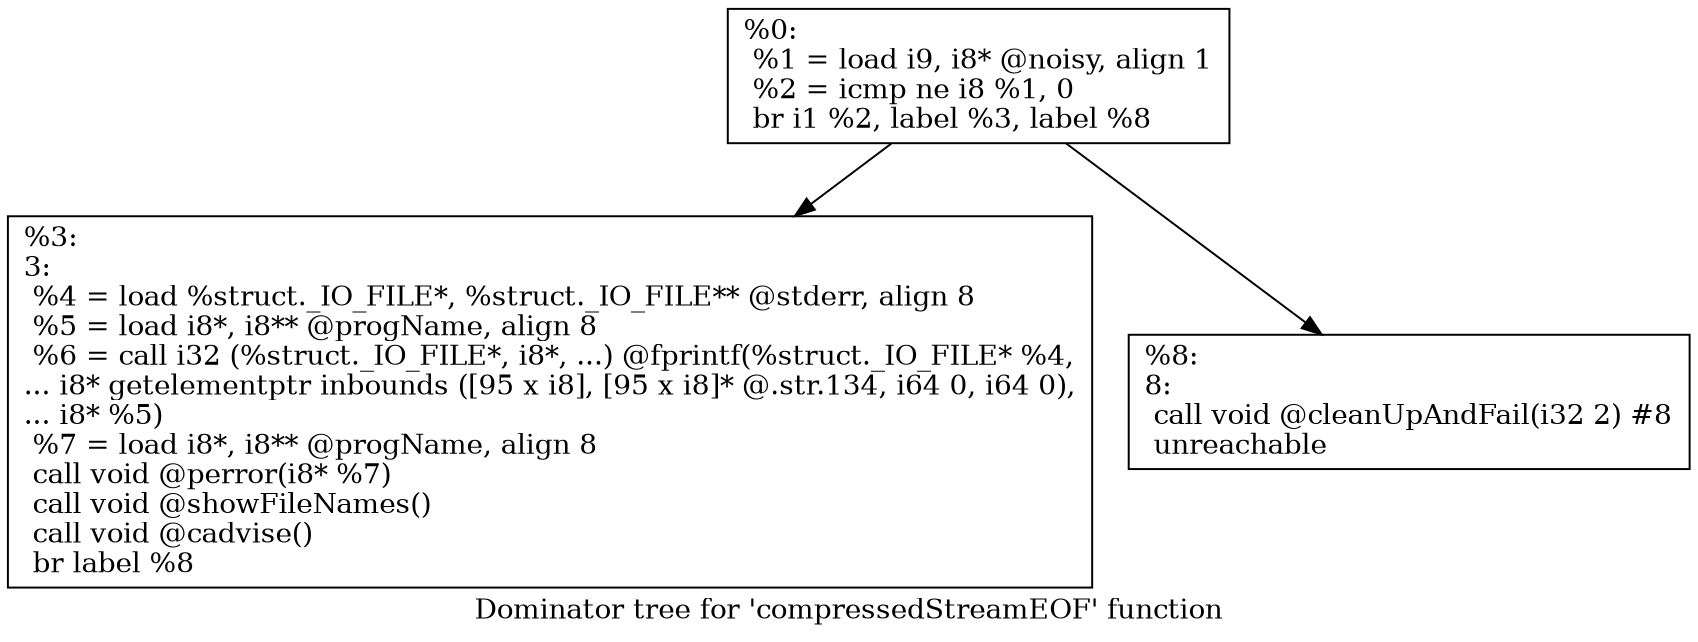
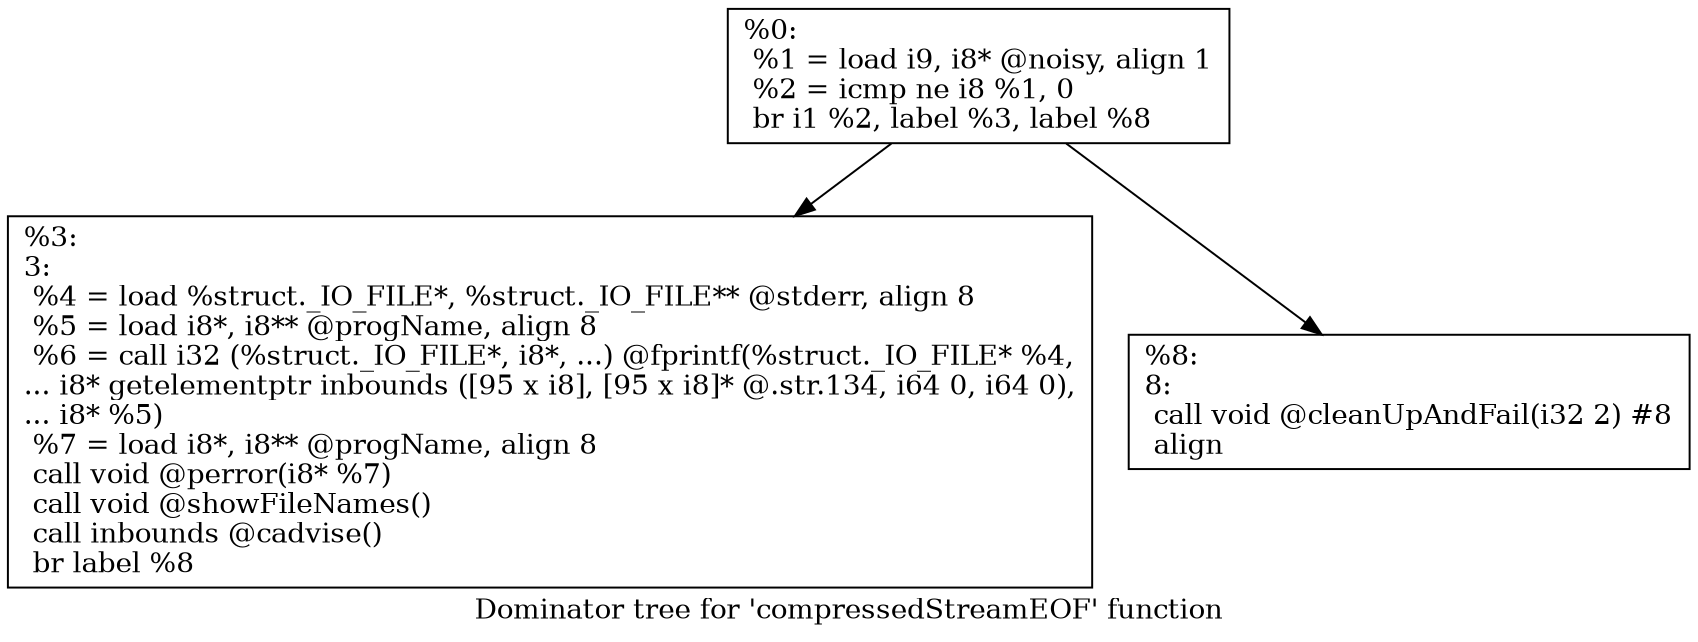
(1236, 445) -> (1184, 445)
(169, 534) -> (203, 534)
